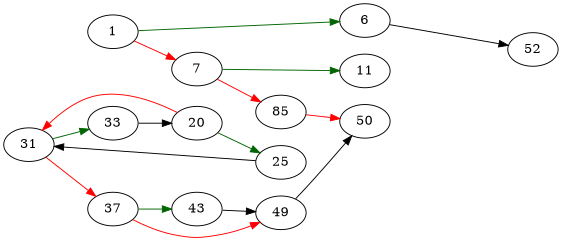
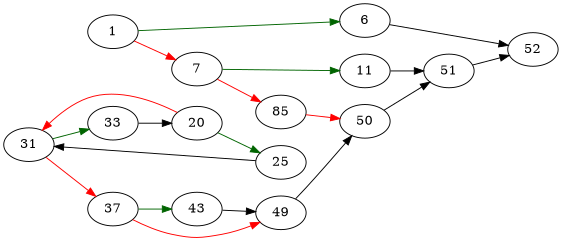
none -> (449, 71)
